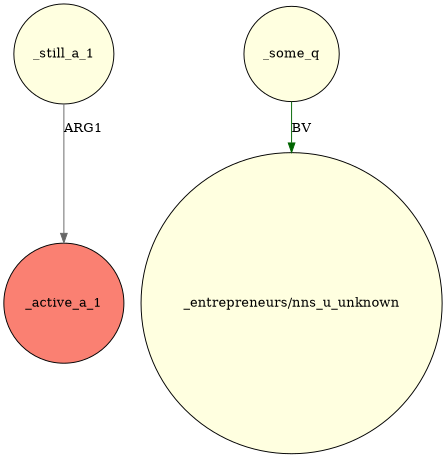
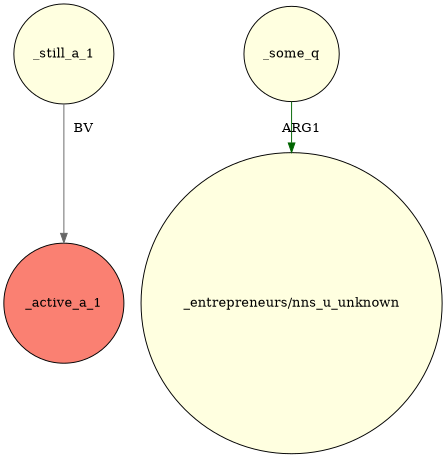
(83, 128) -> (83, 128)
(302, 128) -> (302, 128)
